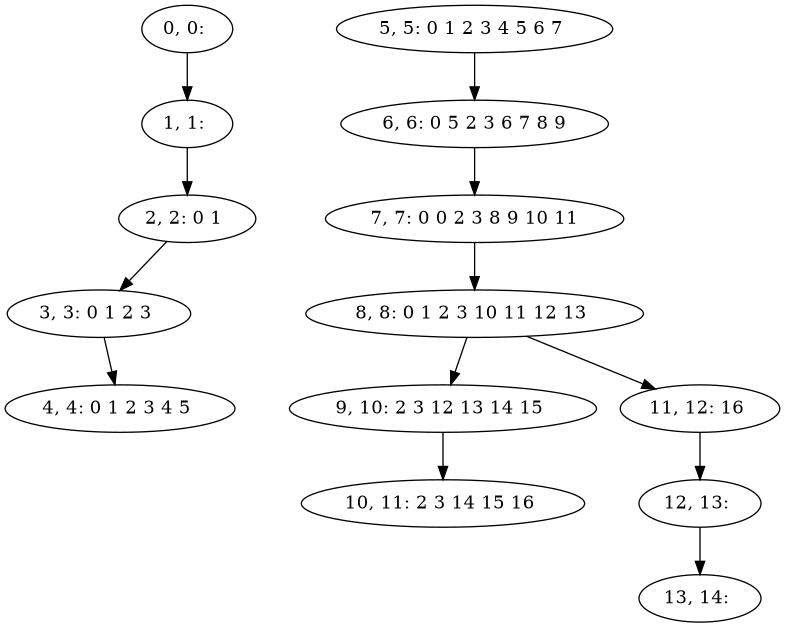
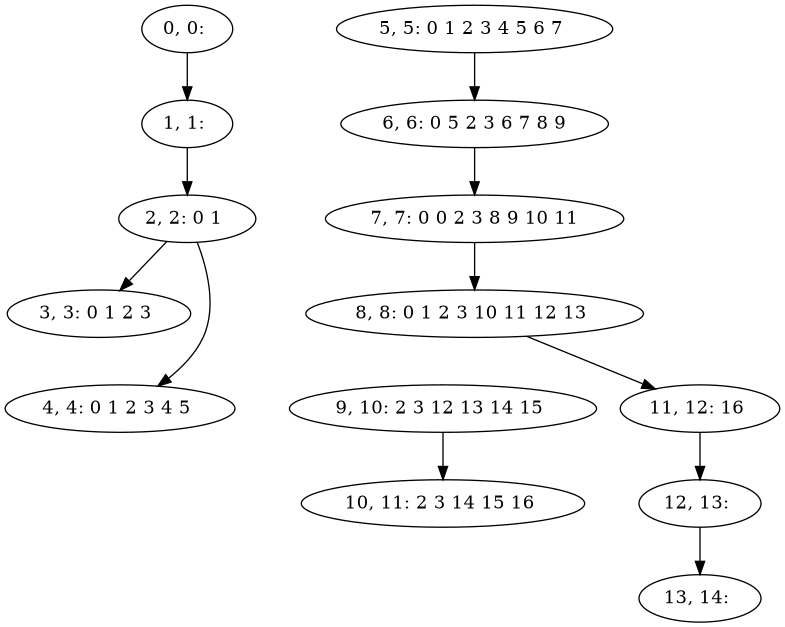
(108, 355) -> (209, 316)
(461, 355) -> none
